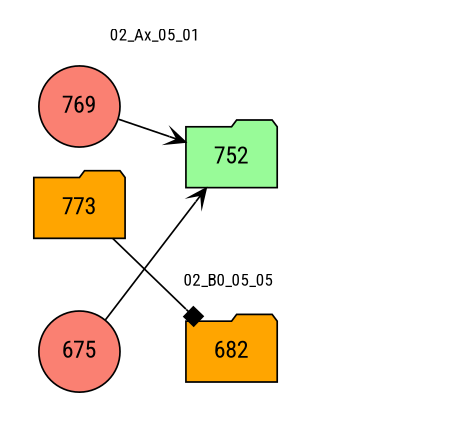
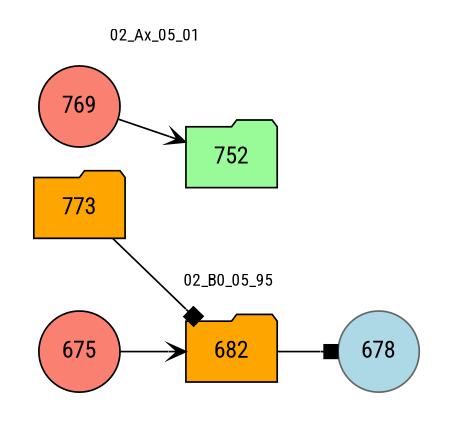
(137, 279) -> (144, 352)
(229, 281) -> (229, 281)
none -> (379, 352)
